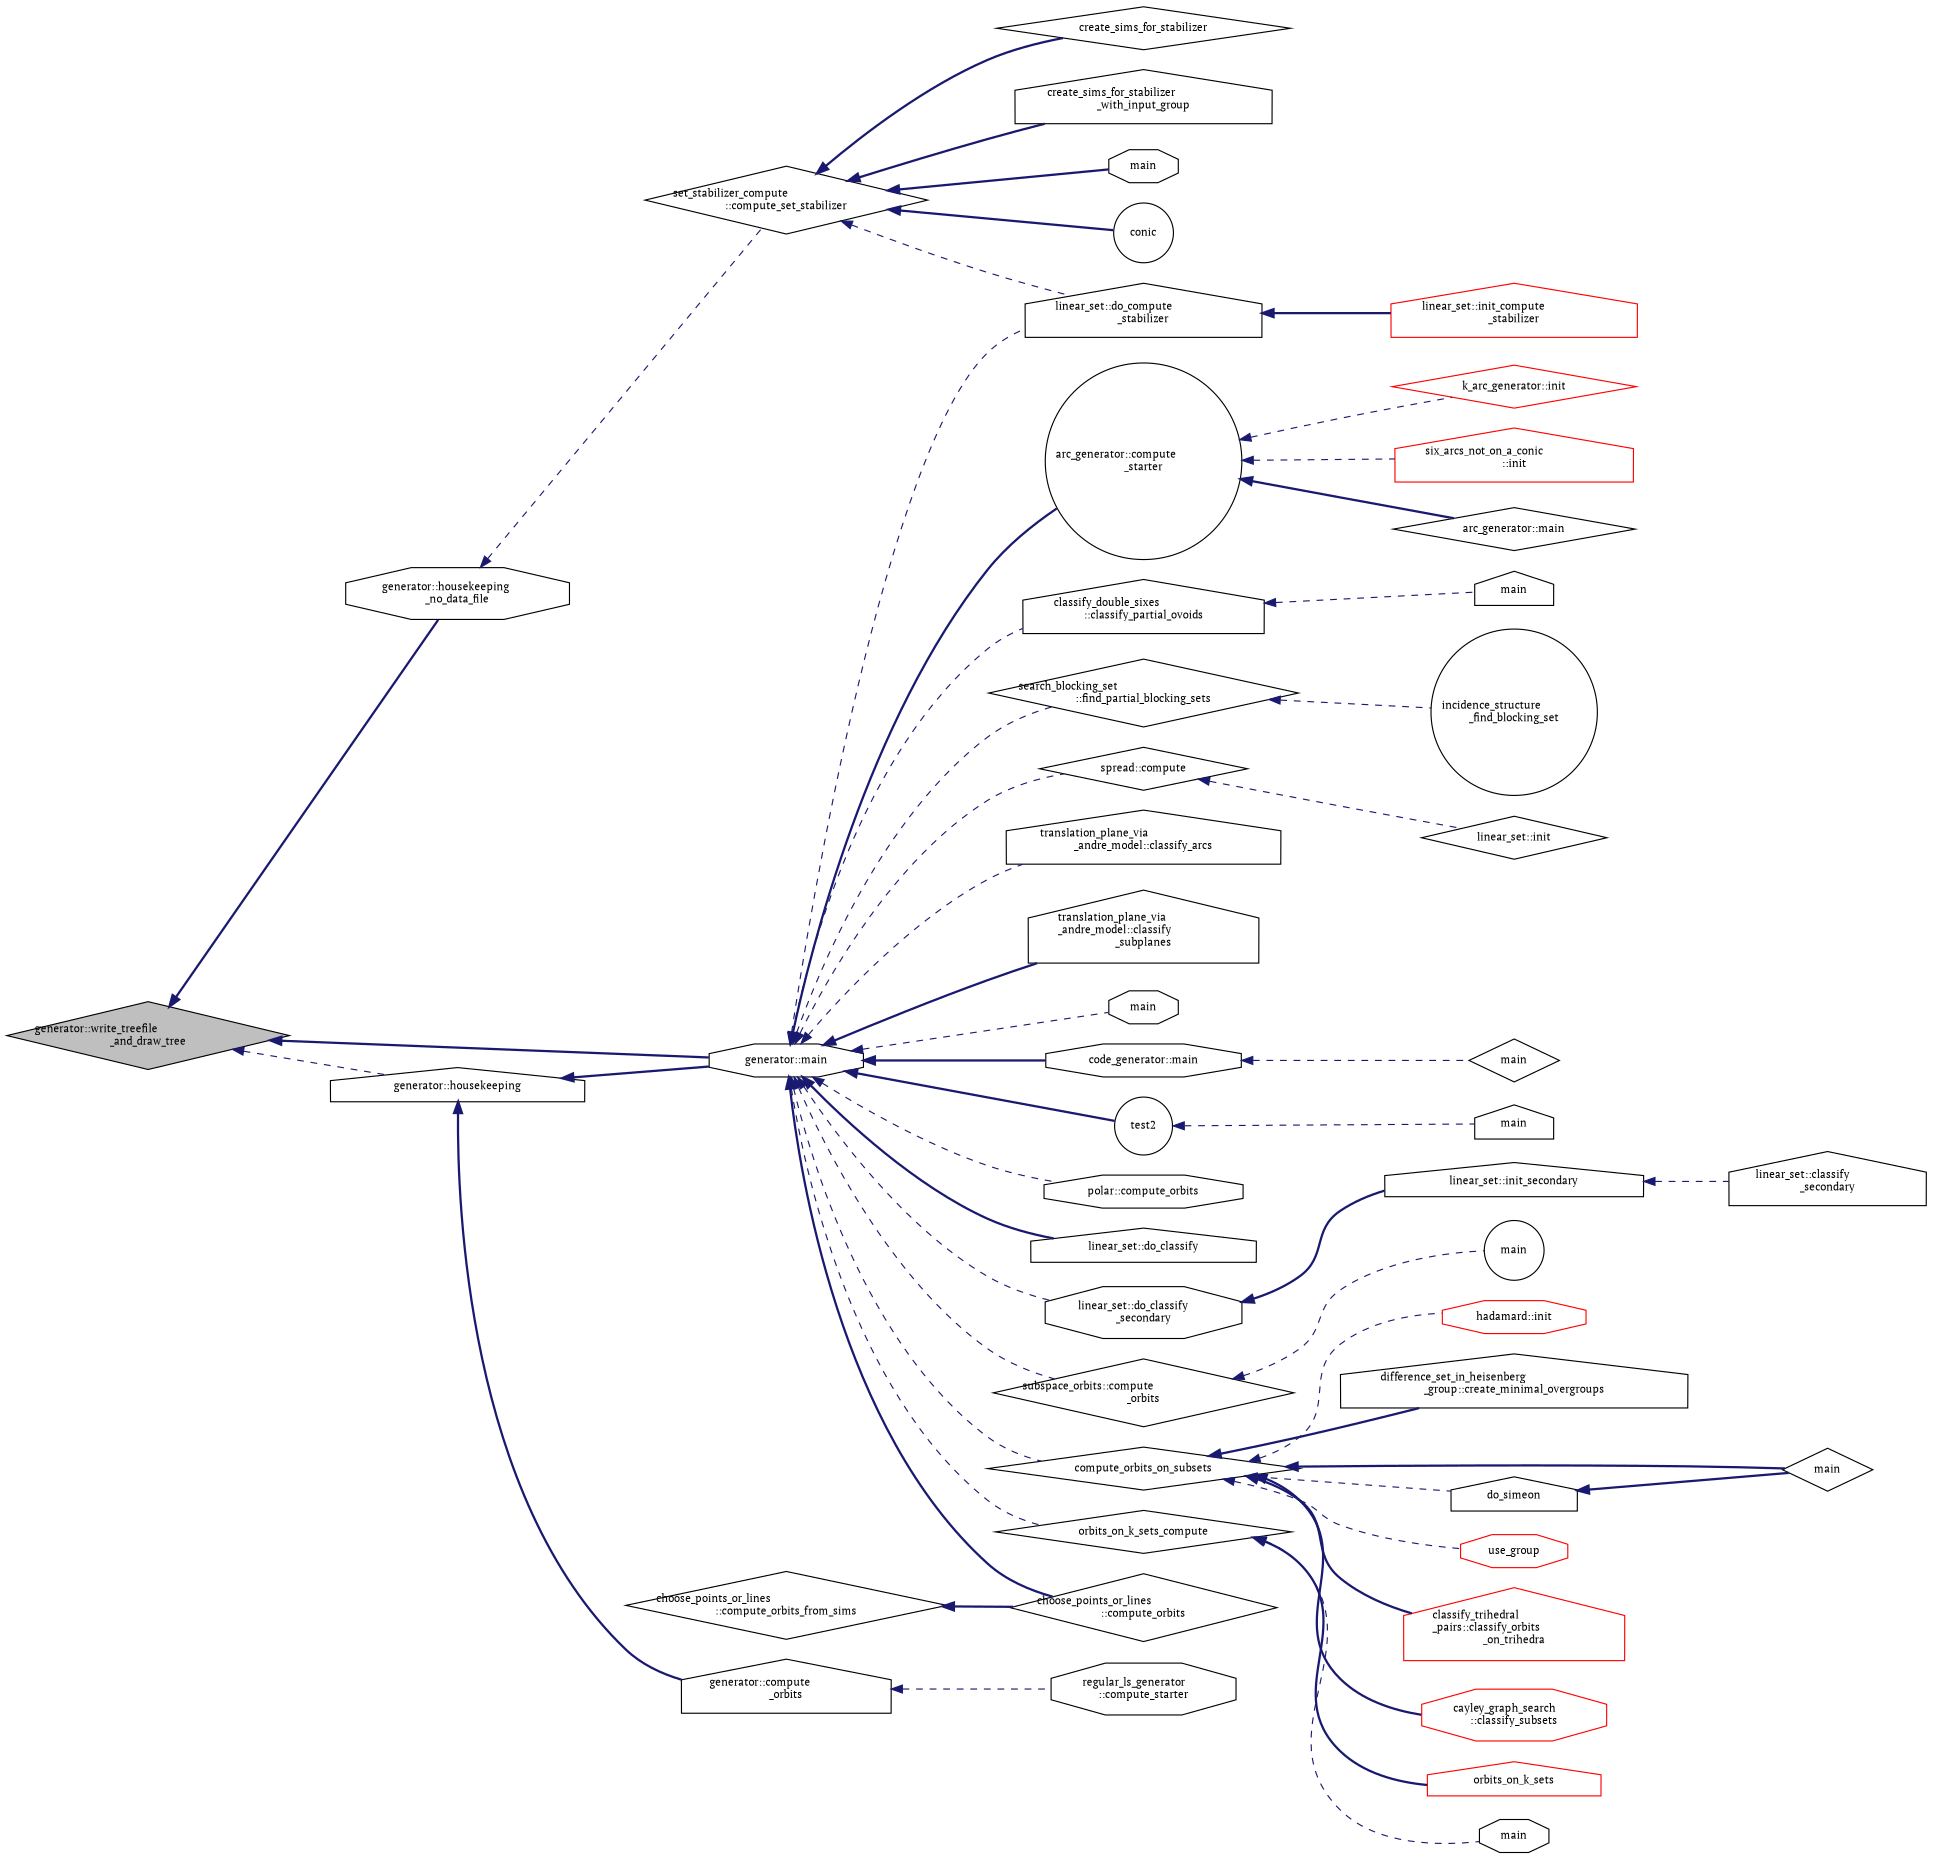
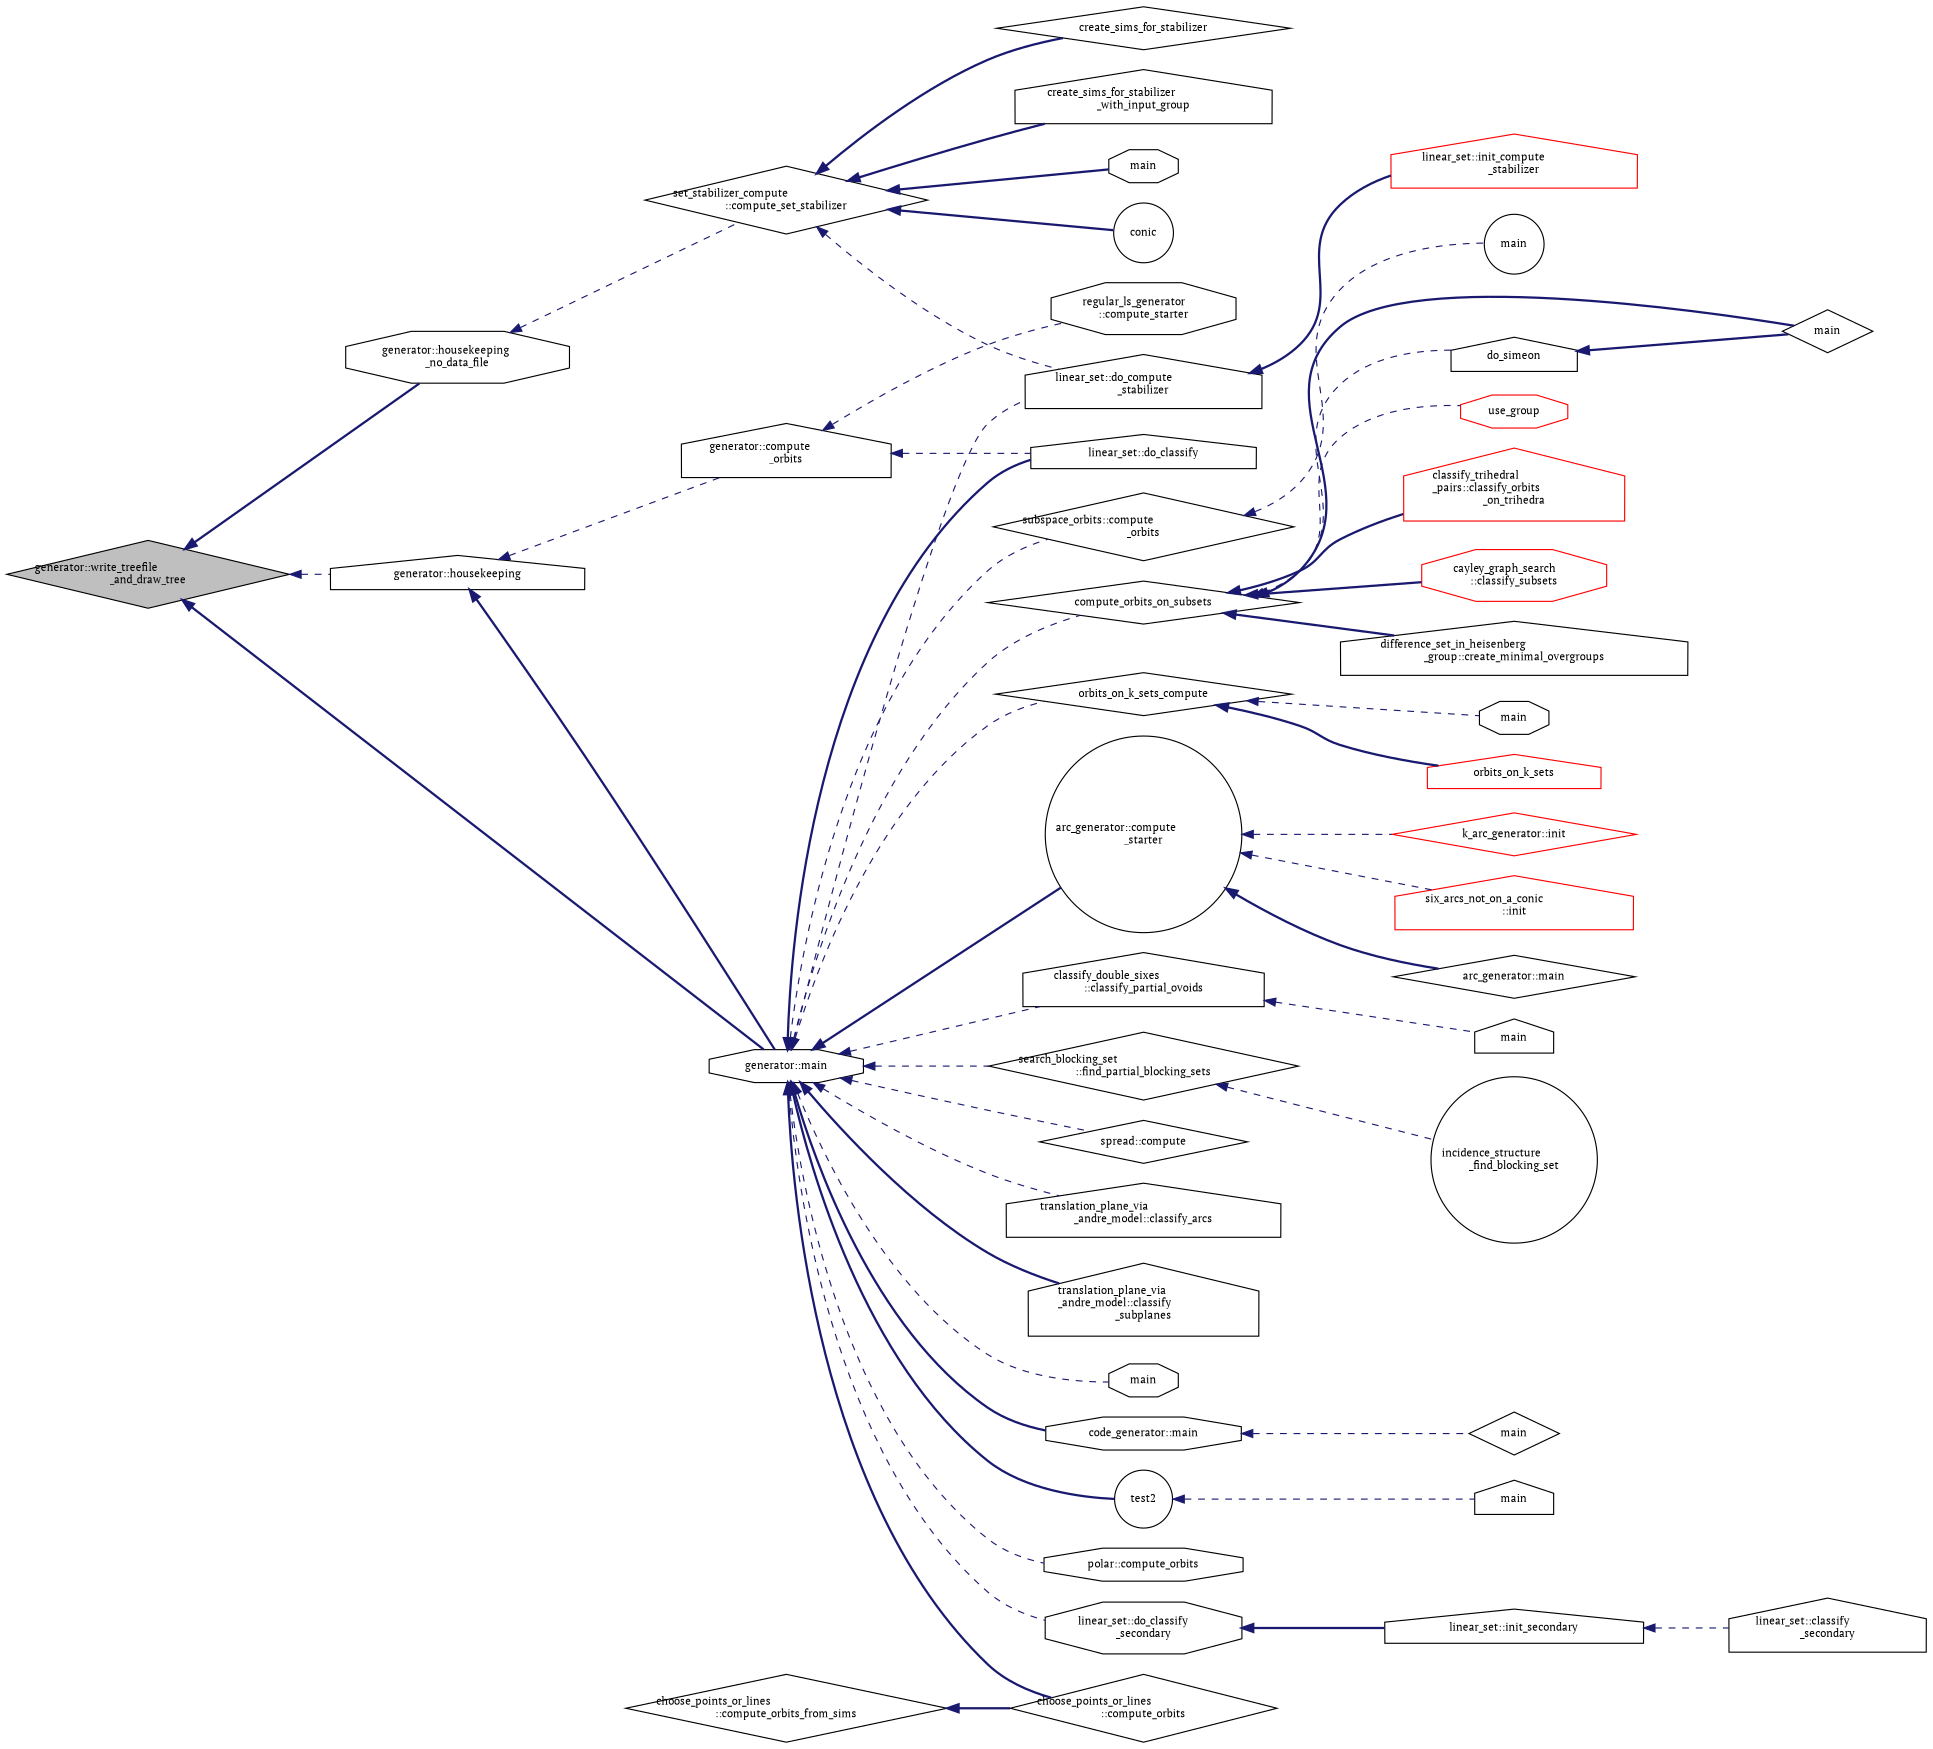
none -> (960, 453)
(1514, 838) -> none
(1514, 1317) -> none
(501, 1429) -> (615, 517)
